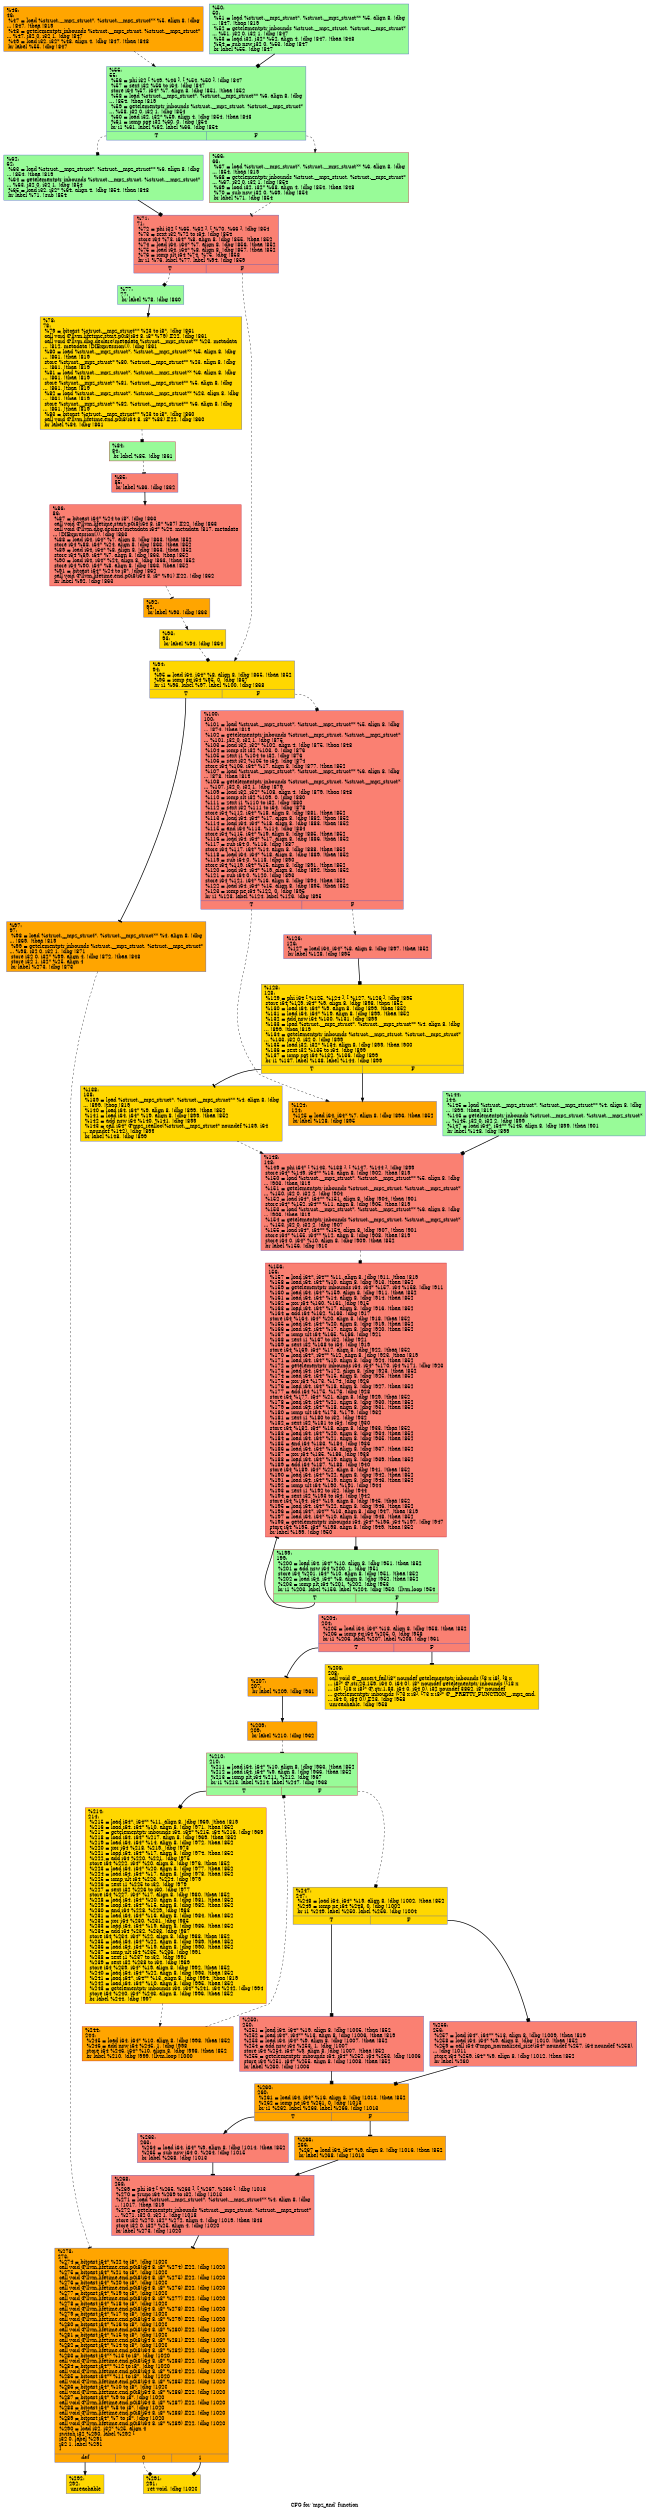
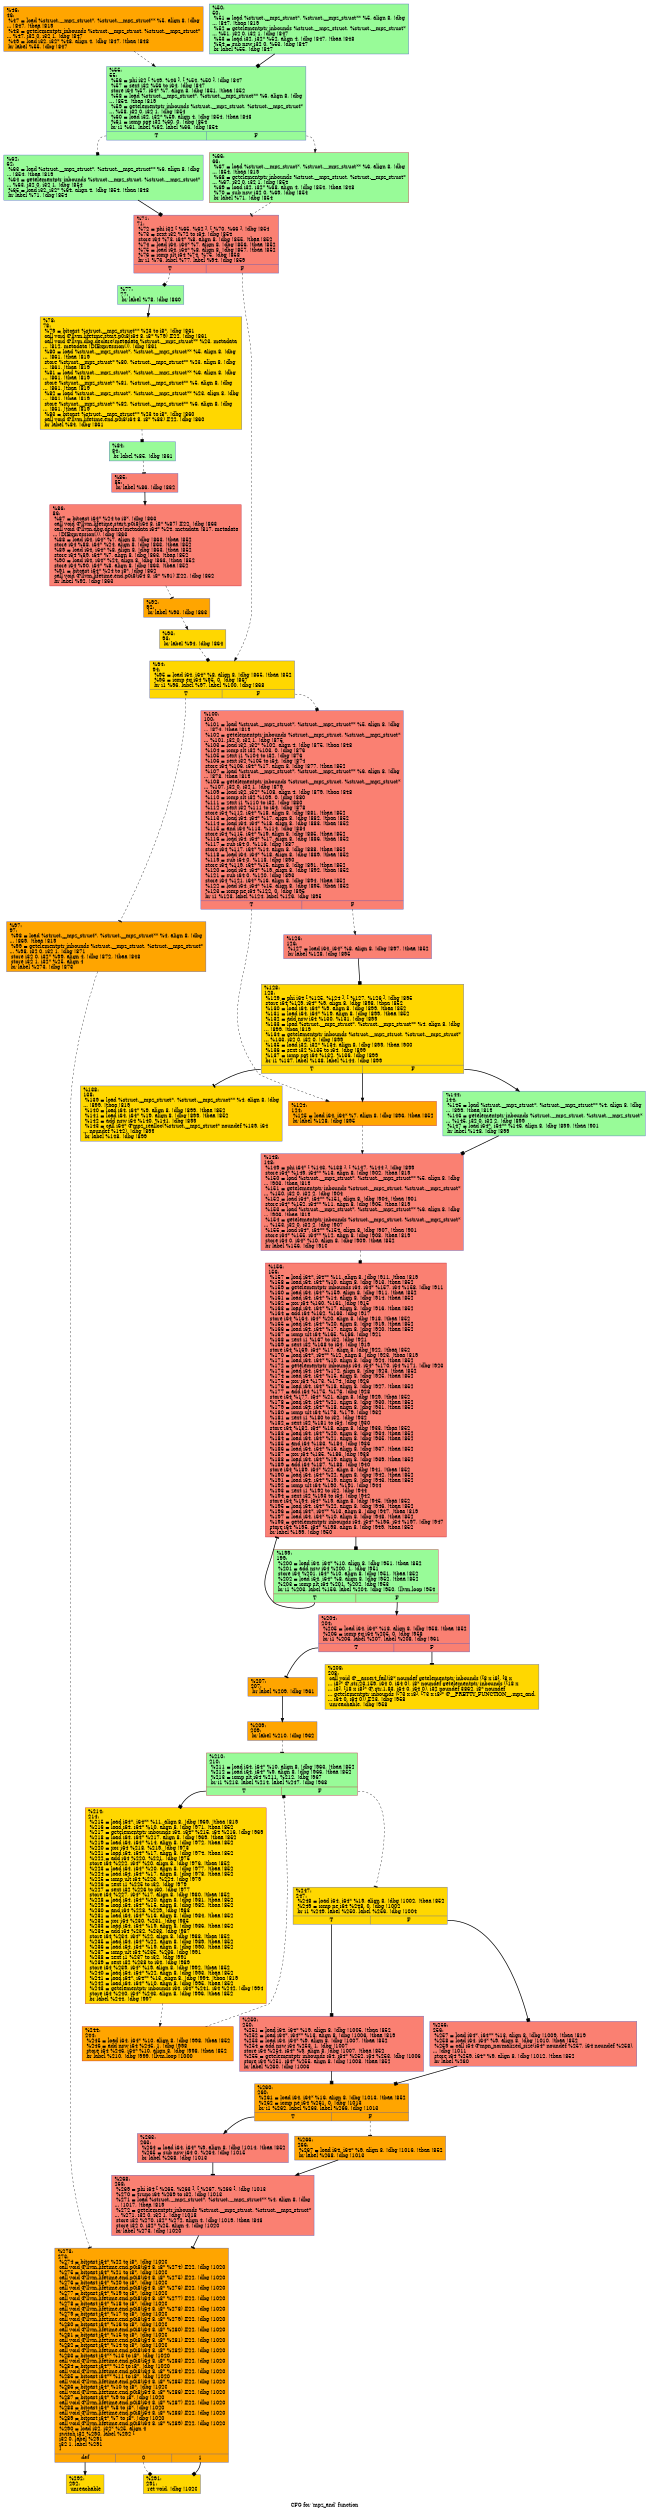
(37, 196) -> (37, 196)
(142, 451) -> (142, 451)
(165, 813) -> (165, 813)
none -> (492, 1075)
(362, 1114) -> (362, 1114)
(249, 1147) -> (362, 1138)
(384, 1831) -> (384, 1831)
(370, 2128) -> (370, 2128)
